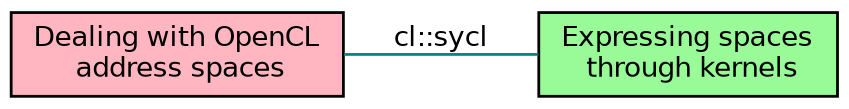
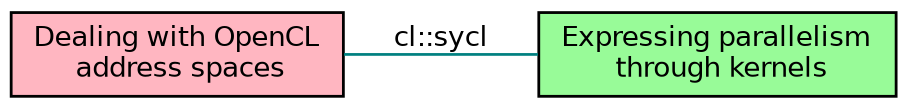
(688, 54) -> (717, 54)
